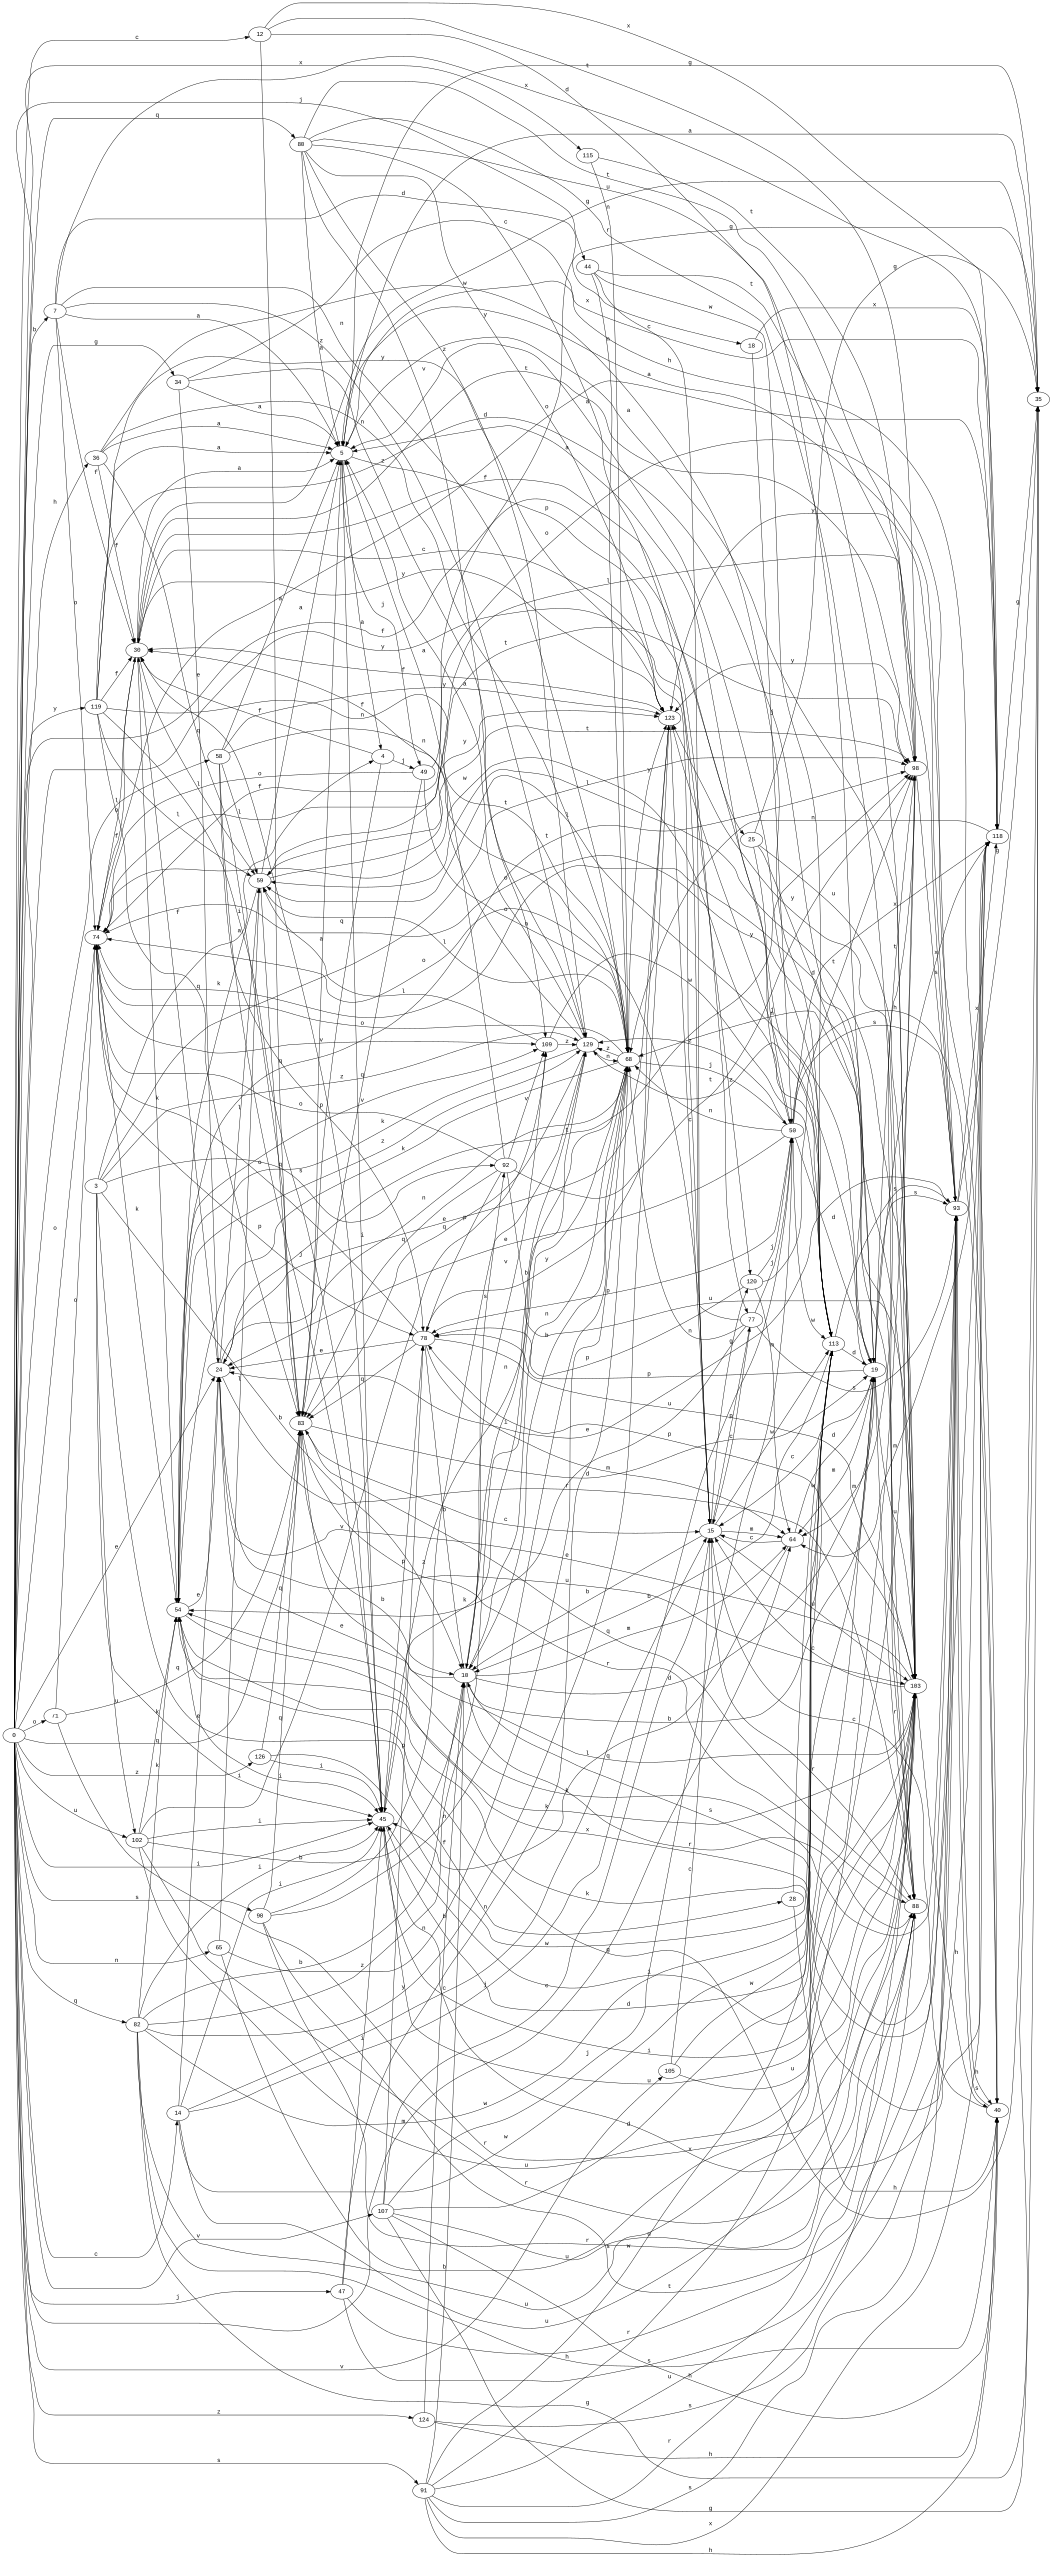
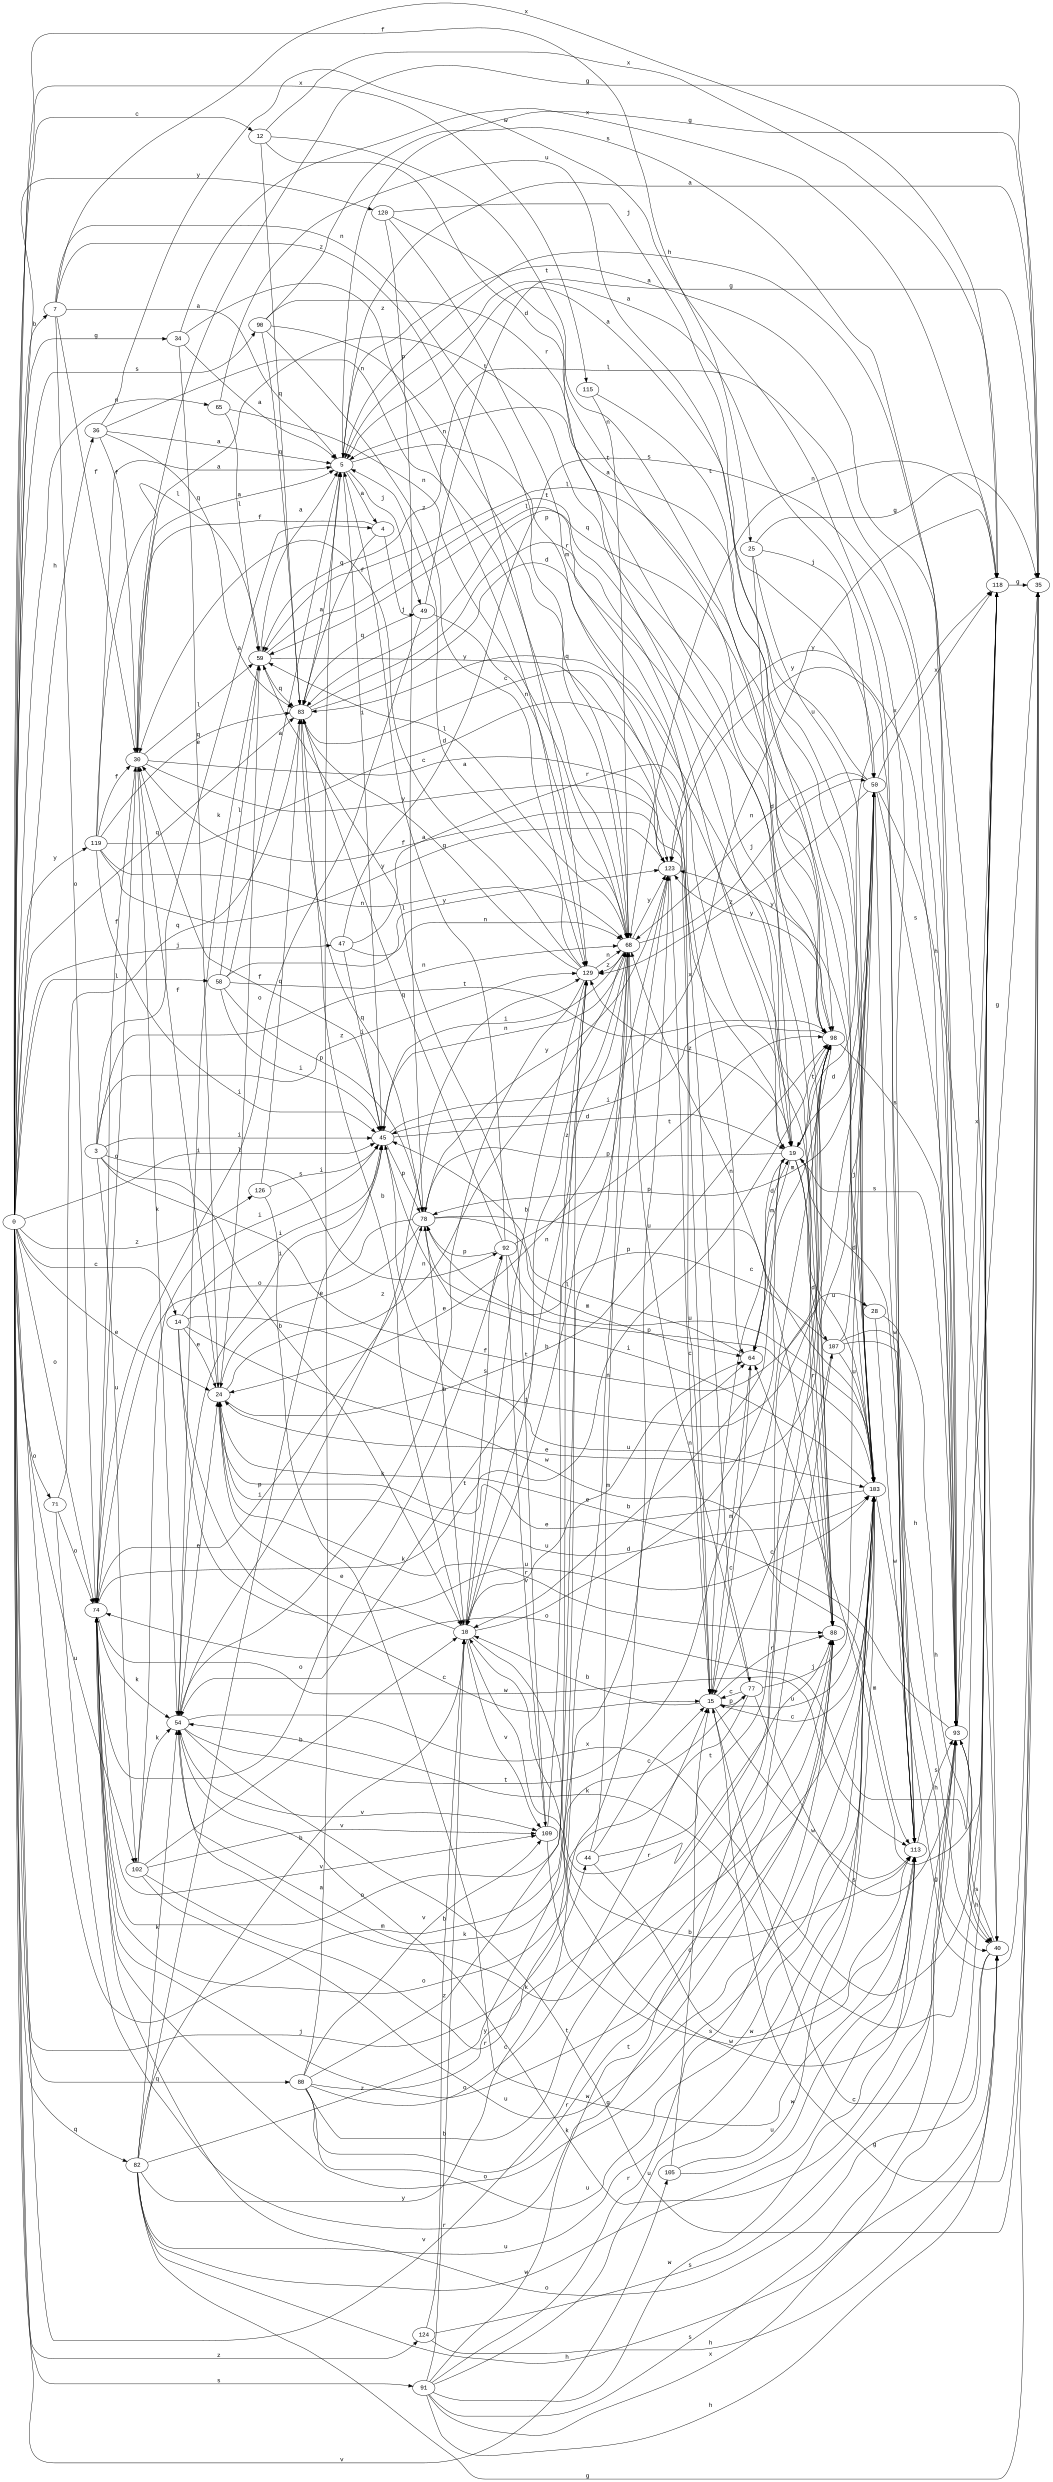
(752, 346) -> none
(669, 611) -> none
(301, 1254) -> (301, 1068)
(722, 1407) -> (1021, 1978)
(815, 1899) -> (808, 1249)
